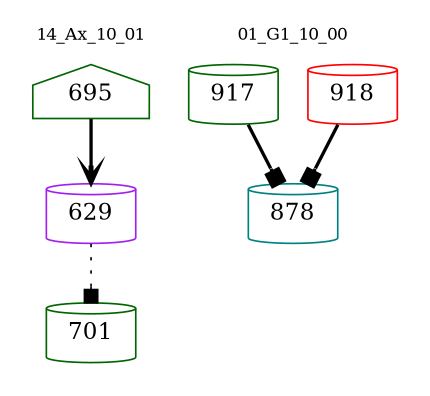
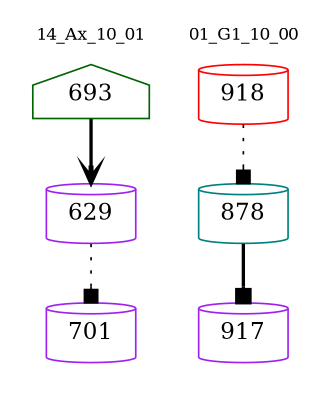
(91, 94) -> (91, 94)
(233, 94) -> (243, 333)
(259, 147) -> (243, 265)
(327, 147) -> (243, 146)
(91, 333) -> (91, 333)
